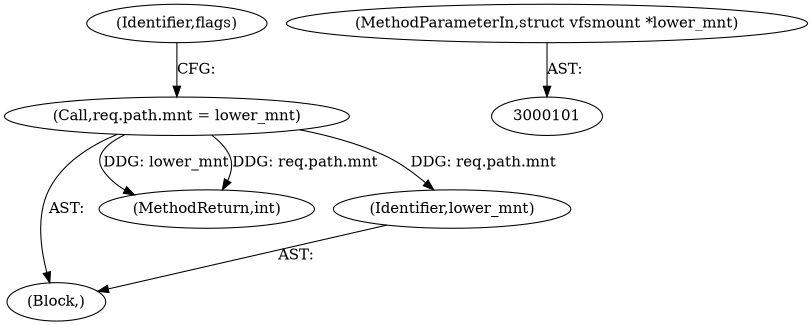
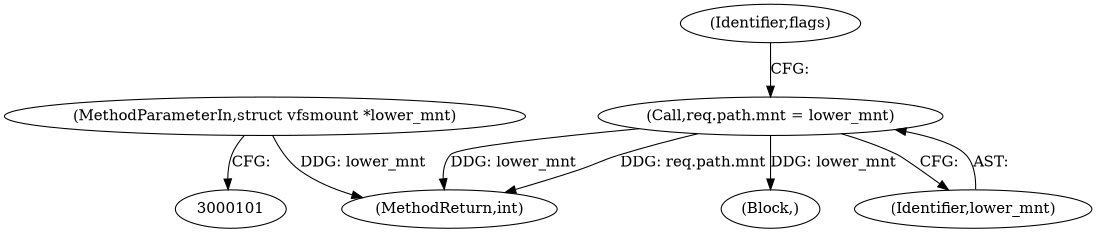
(567, 70) -> (254, 163)
(484, 163) -> (942, 163)
none -> (305, 174)
(69, 209) -> (833, 163)
(248, 257) -> (954, 147)
